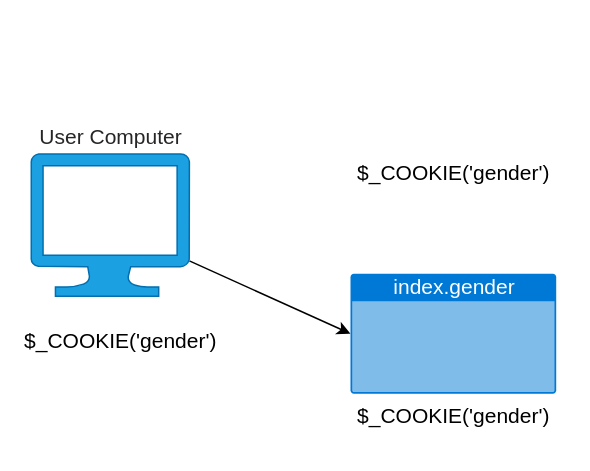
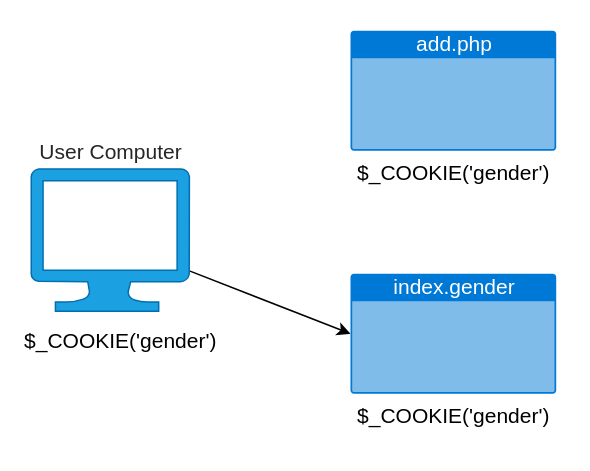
none -> (453, 91)
(110, 225) -> (110, 240)
